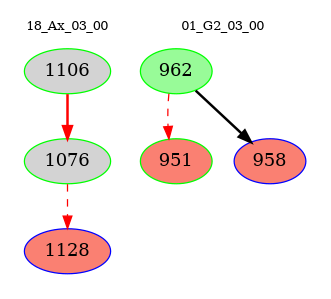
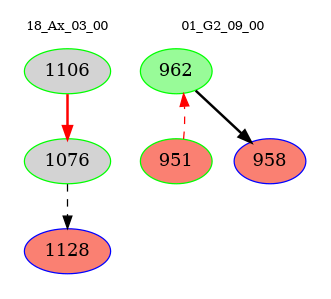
(223, 27) -> (223, 27)
(168, 110) -> (185, 123)
(68, 200) -> (68, 200)
